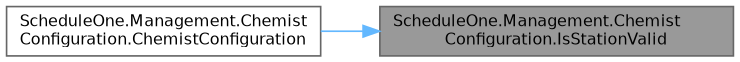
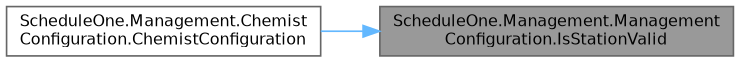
(557, 31) -> (557, 31)
